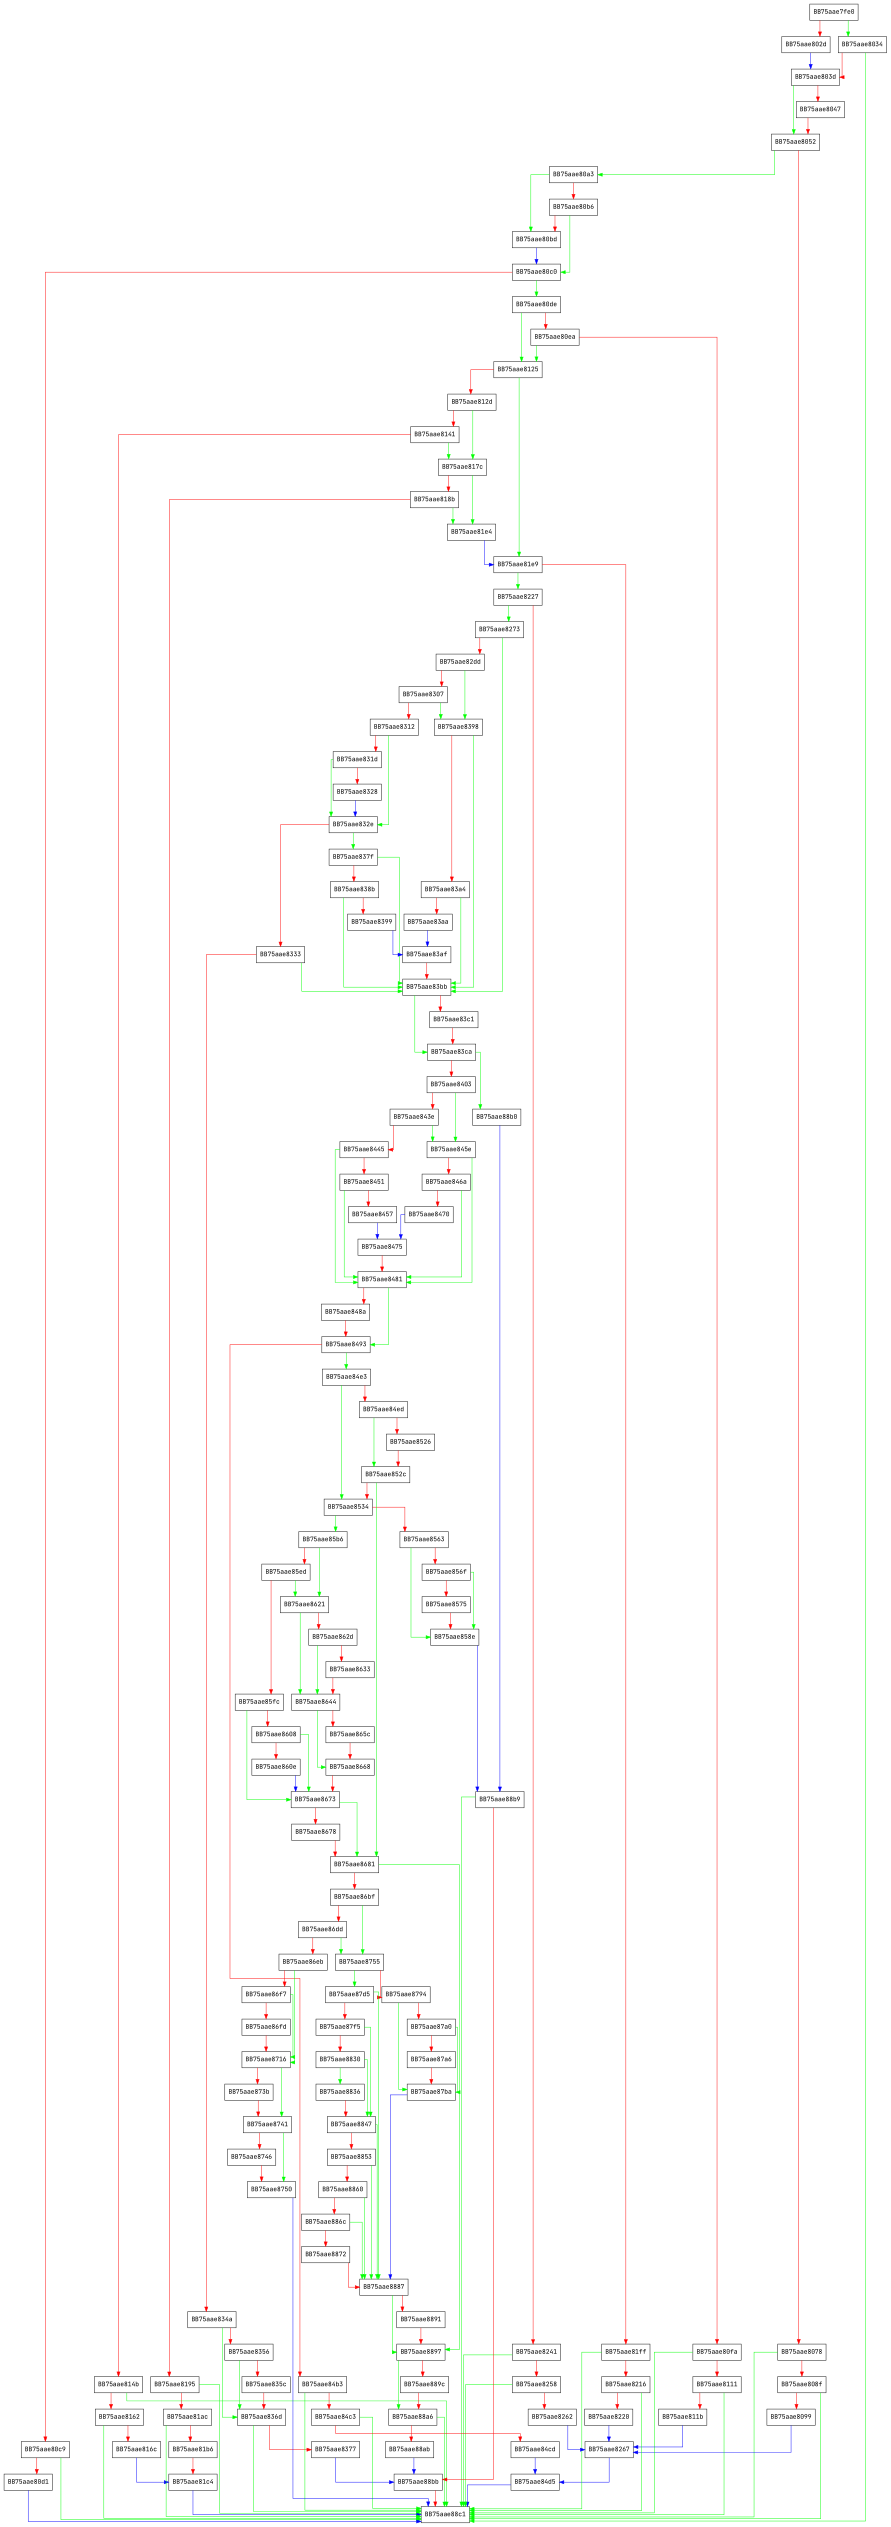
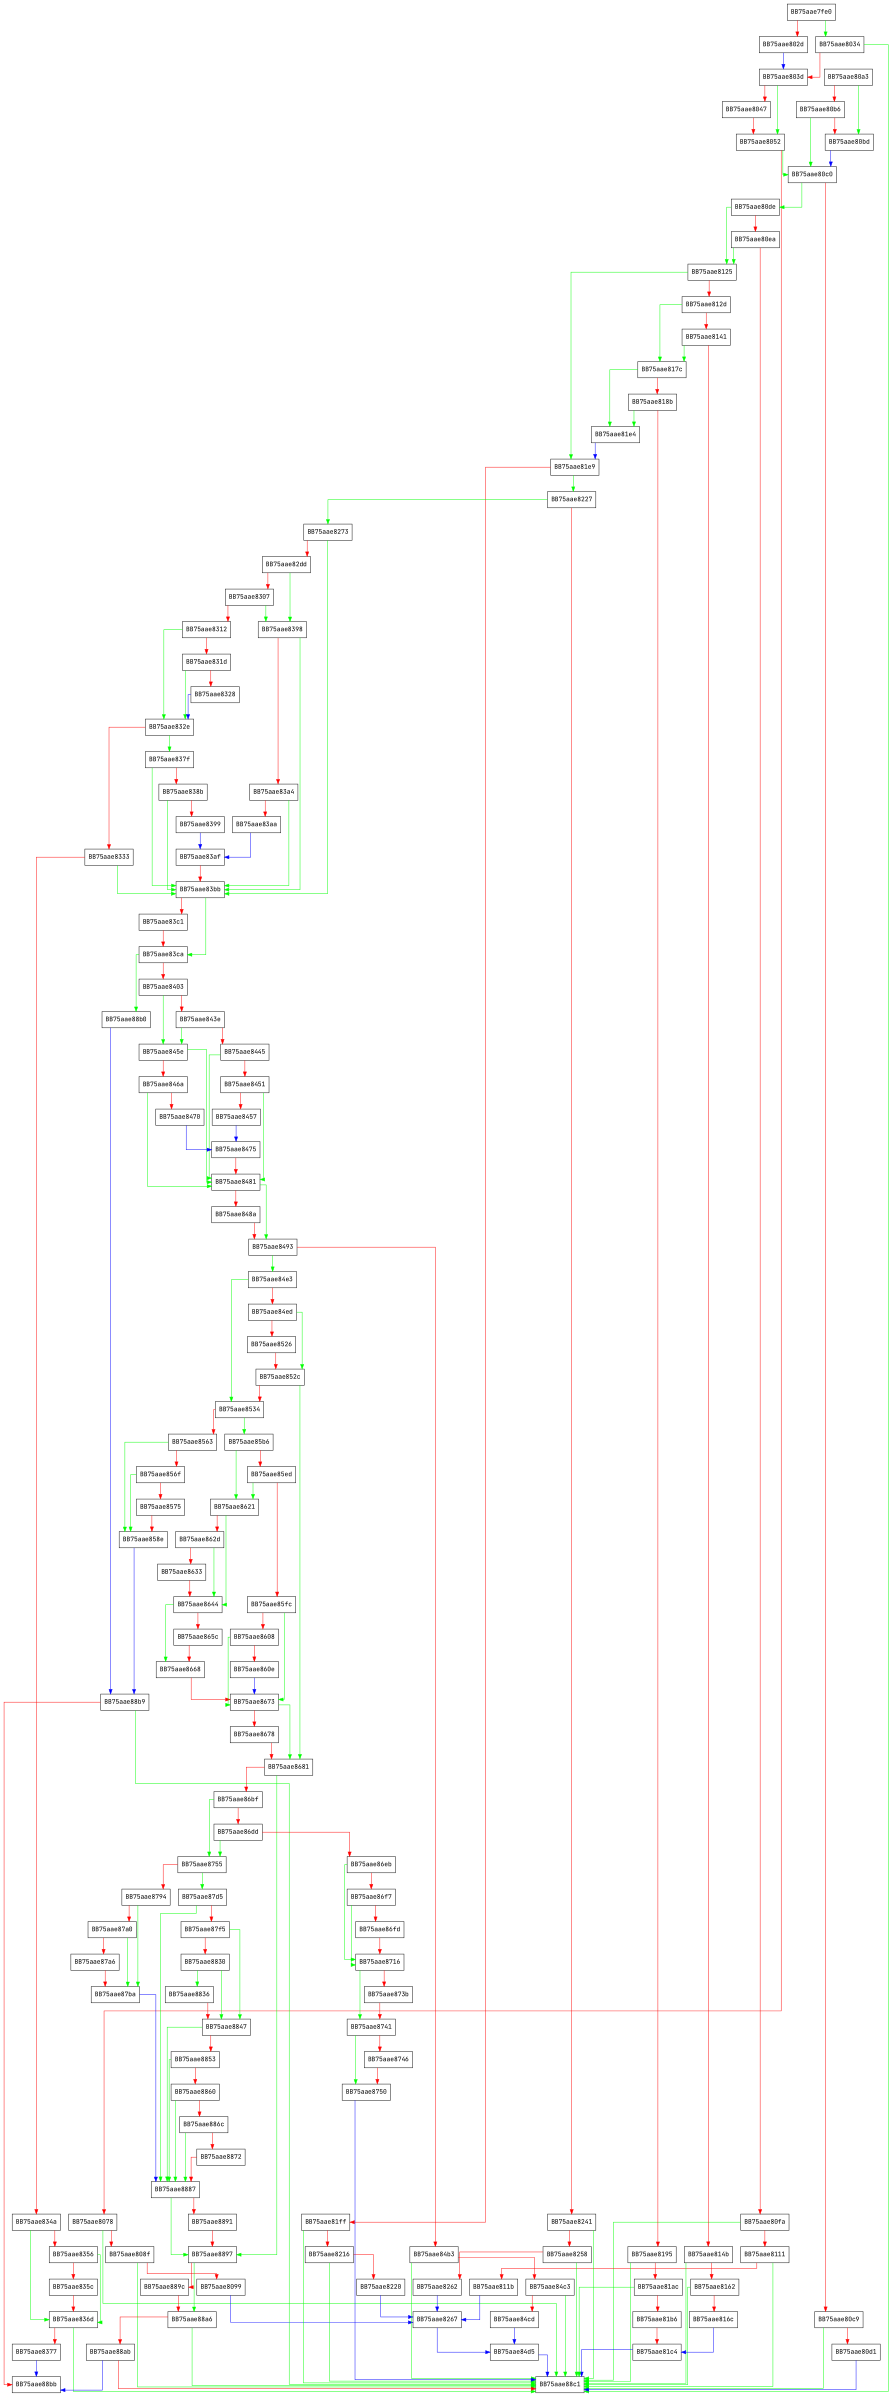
(701, 175) -> (783, 163)
(435, 2496) -> (311, 2389)
